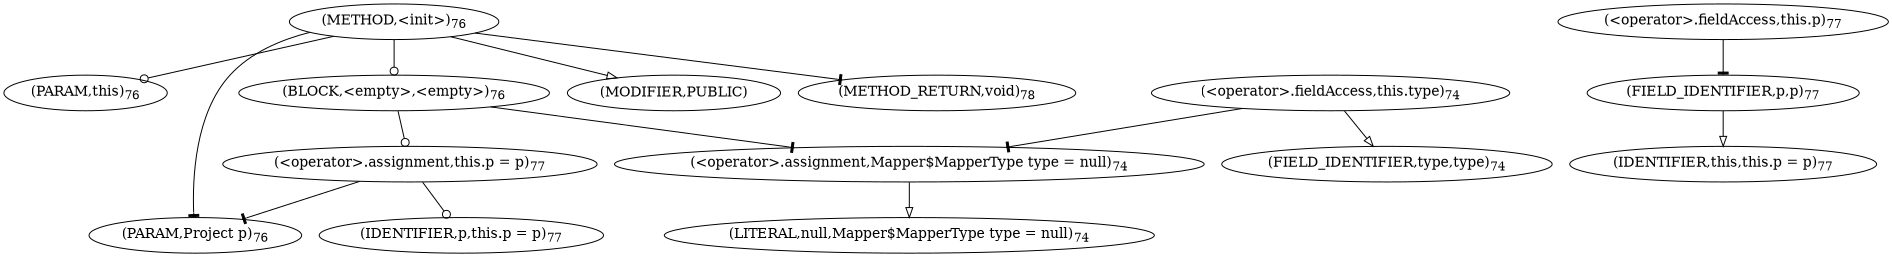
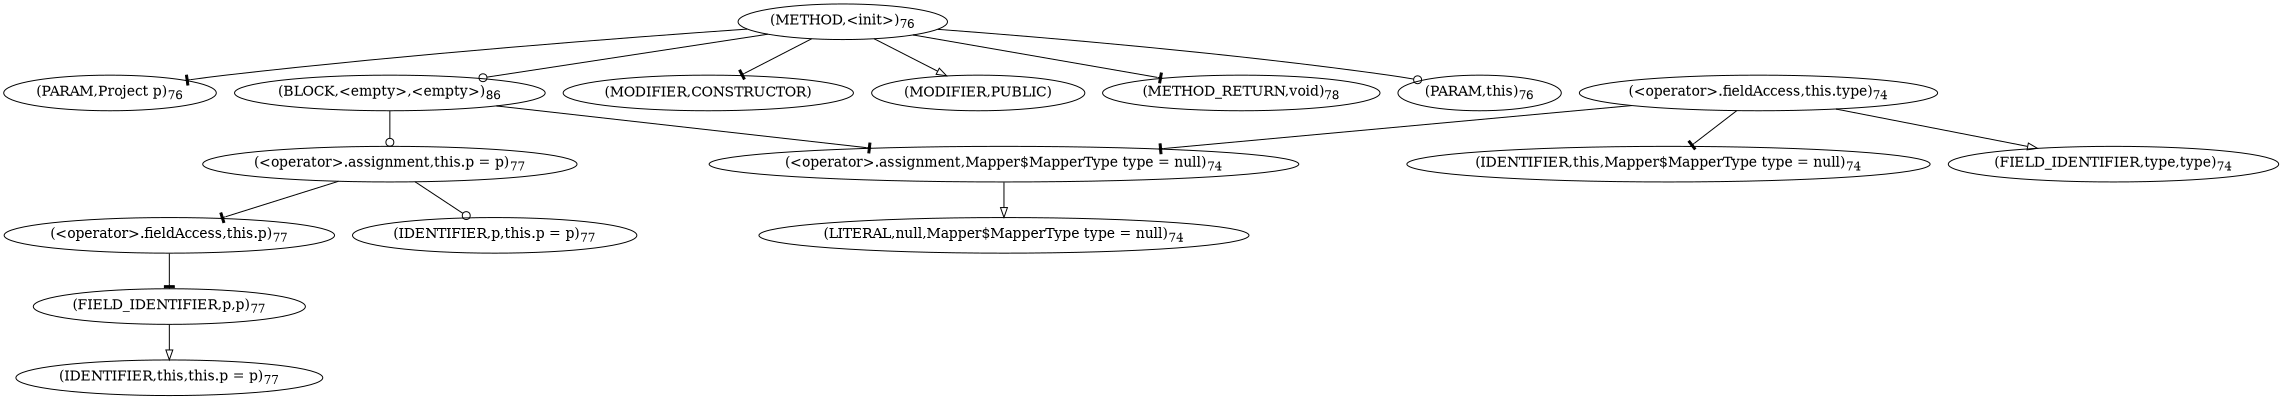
(498, 91) -> (494, 91)
none -> (708, 93)
none -> (1668, 164)
(303, 200) -> (282, 199)
